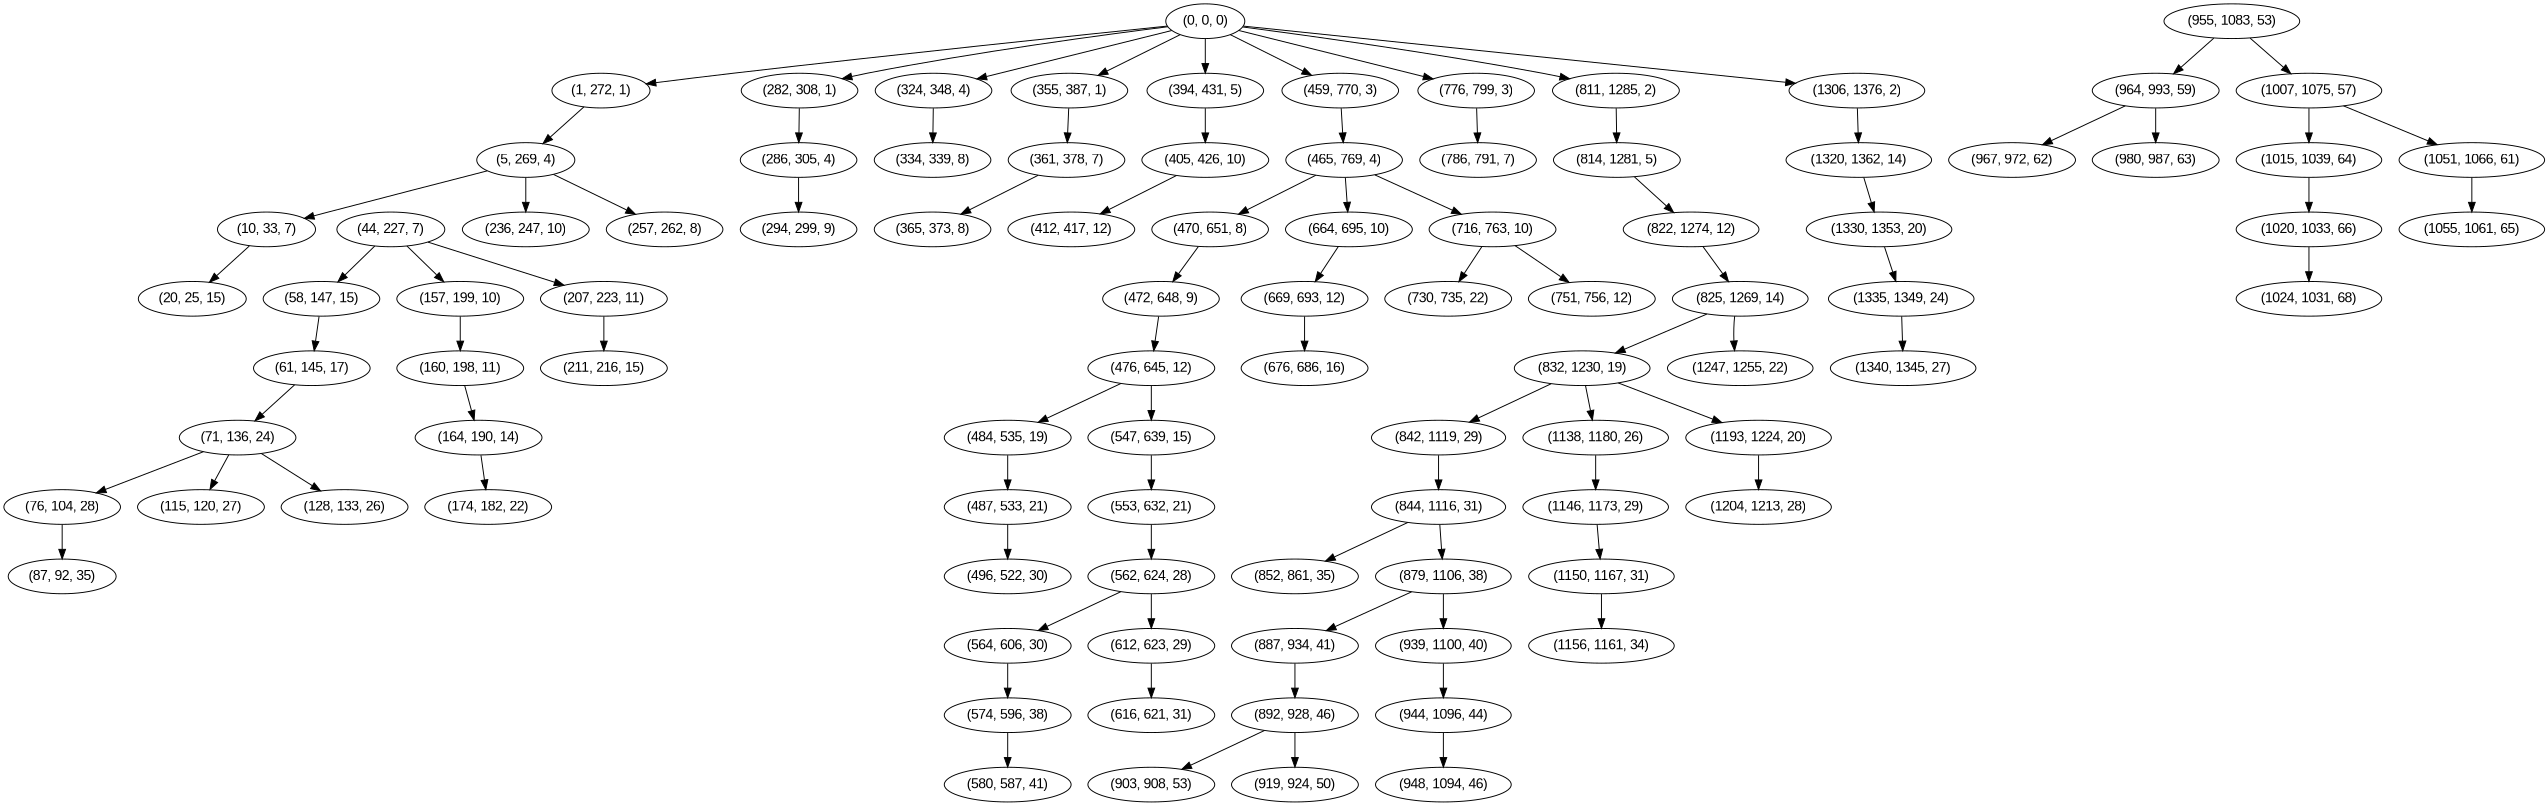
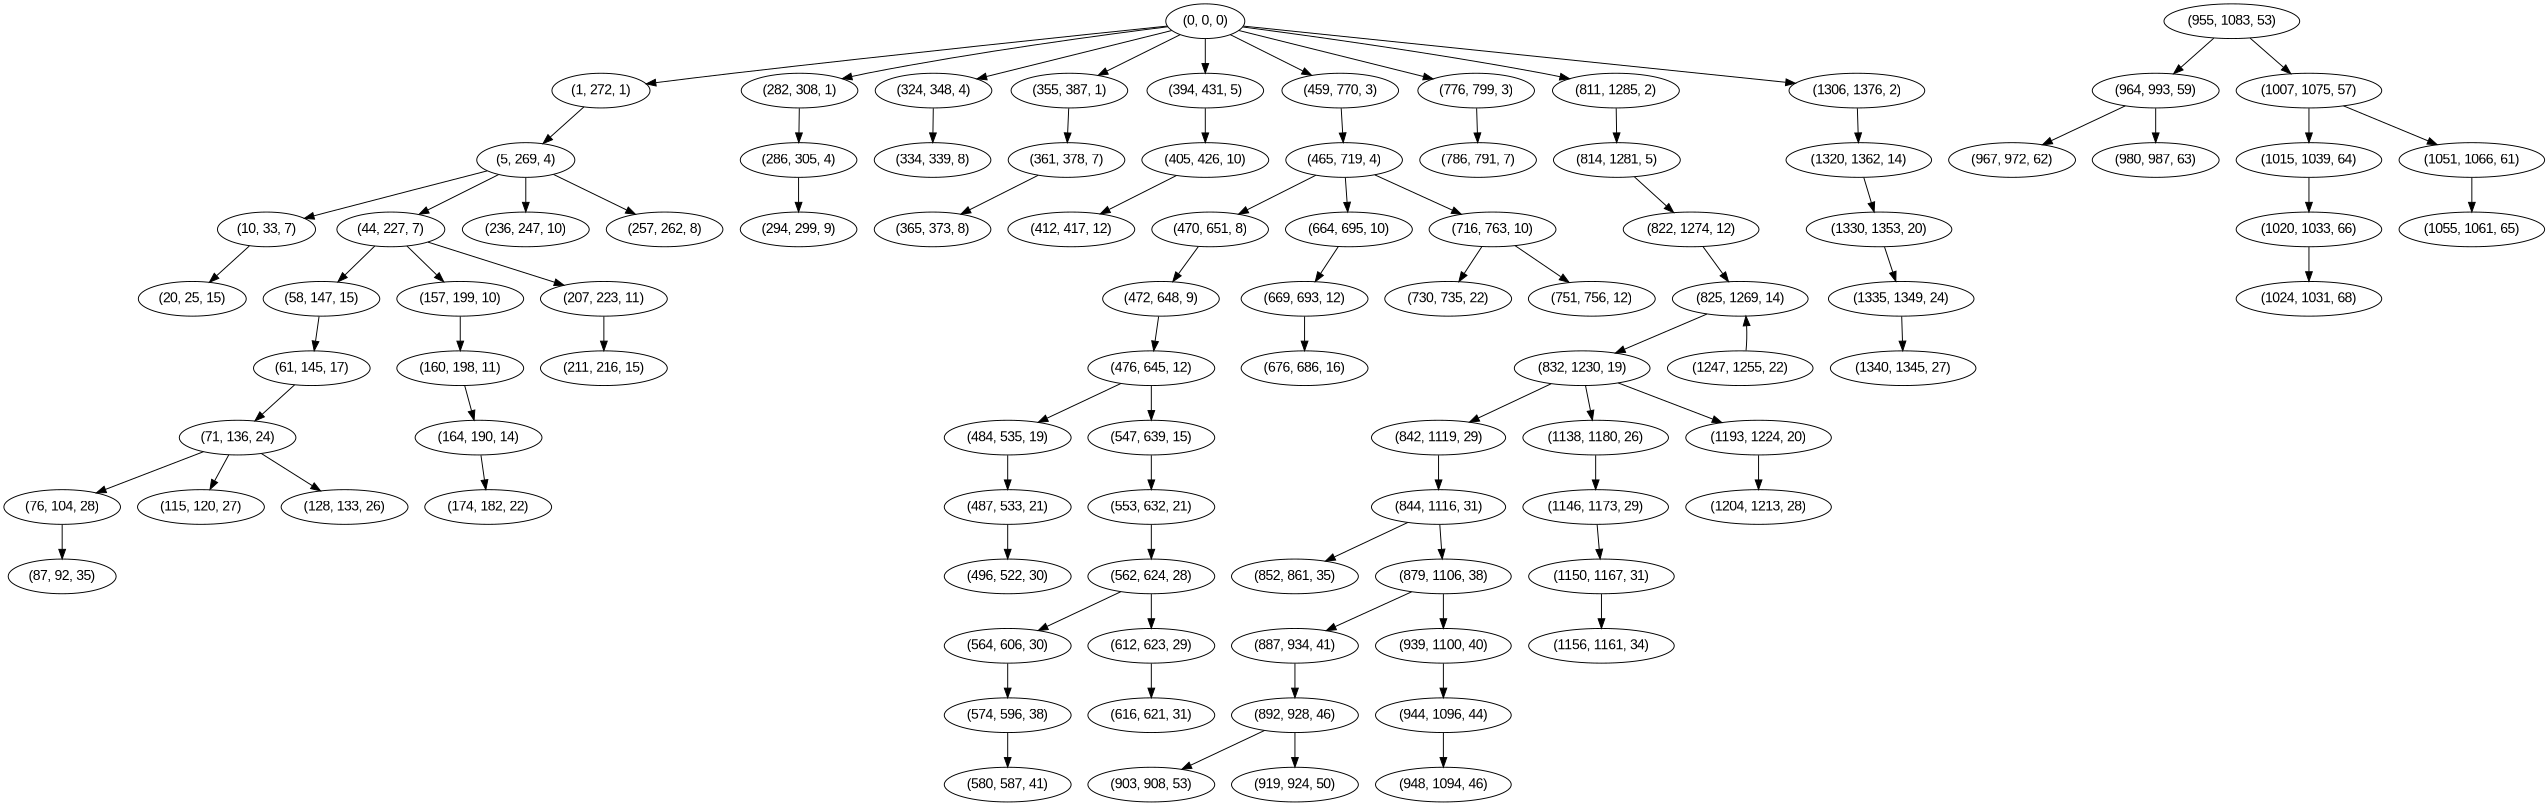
(1344, 160) -> (1344, 160)
none -> (463, 192)
(1734, 328) -> (1747, 338)
